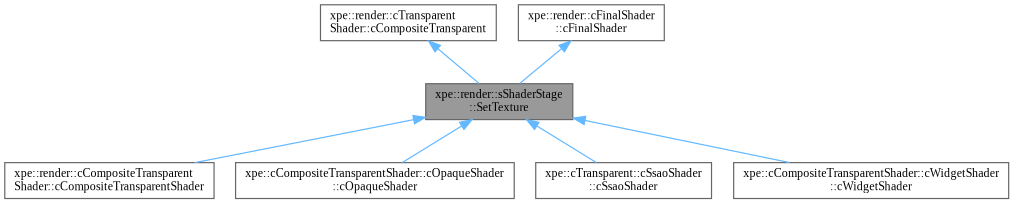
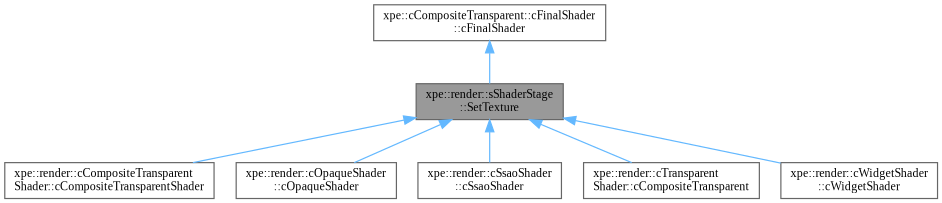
(591, 23) -> (490, 23)
(459, 66) -> (586, 143)
(375, 181) -> (316, 181)
(624, 181) -> (490, 181)
(871, 181) -> (859, 181)
